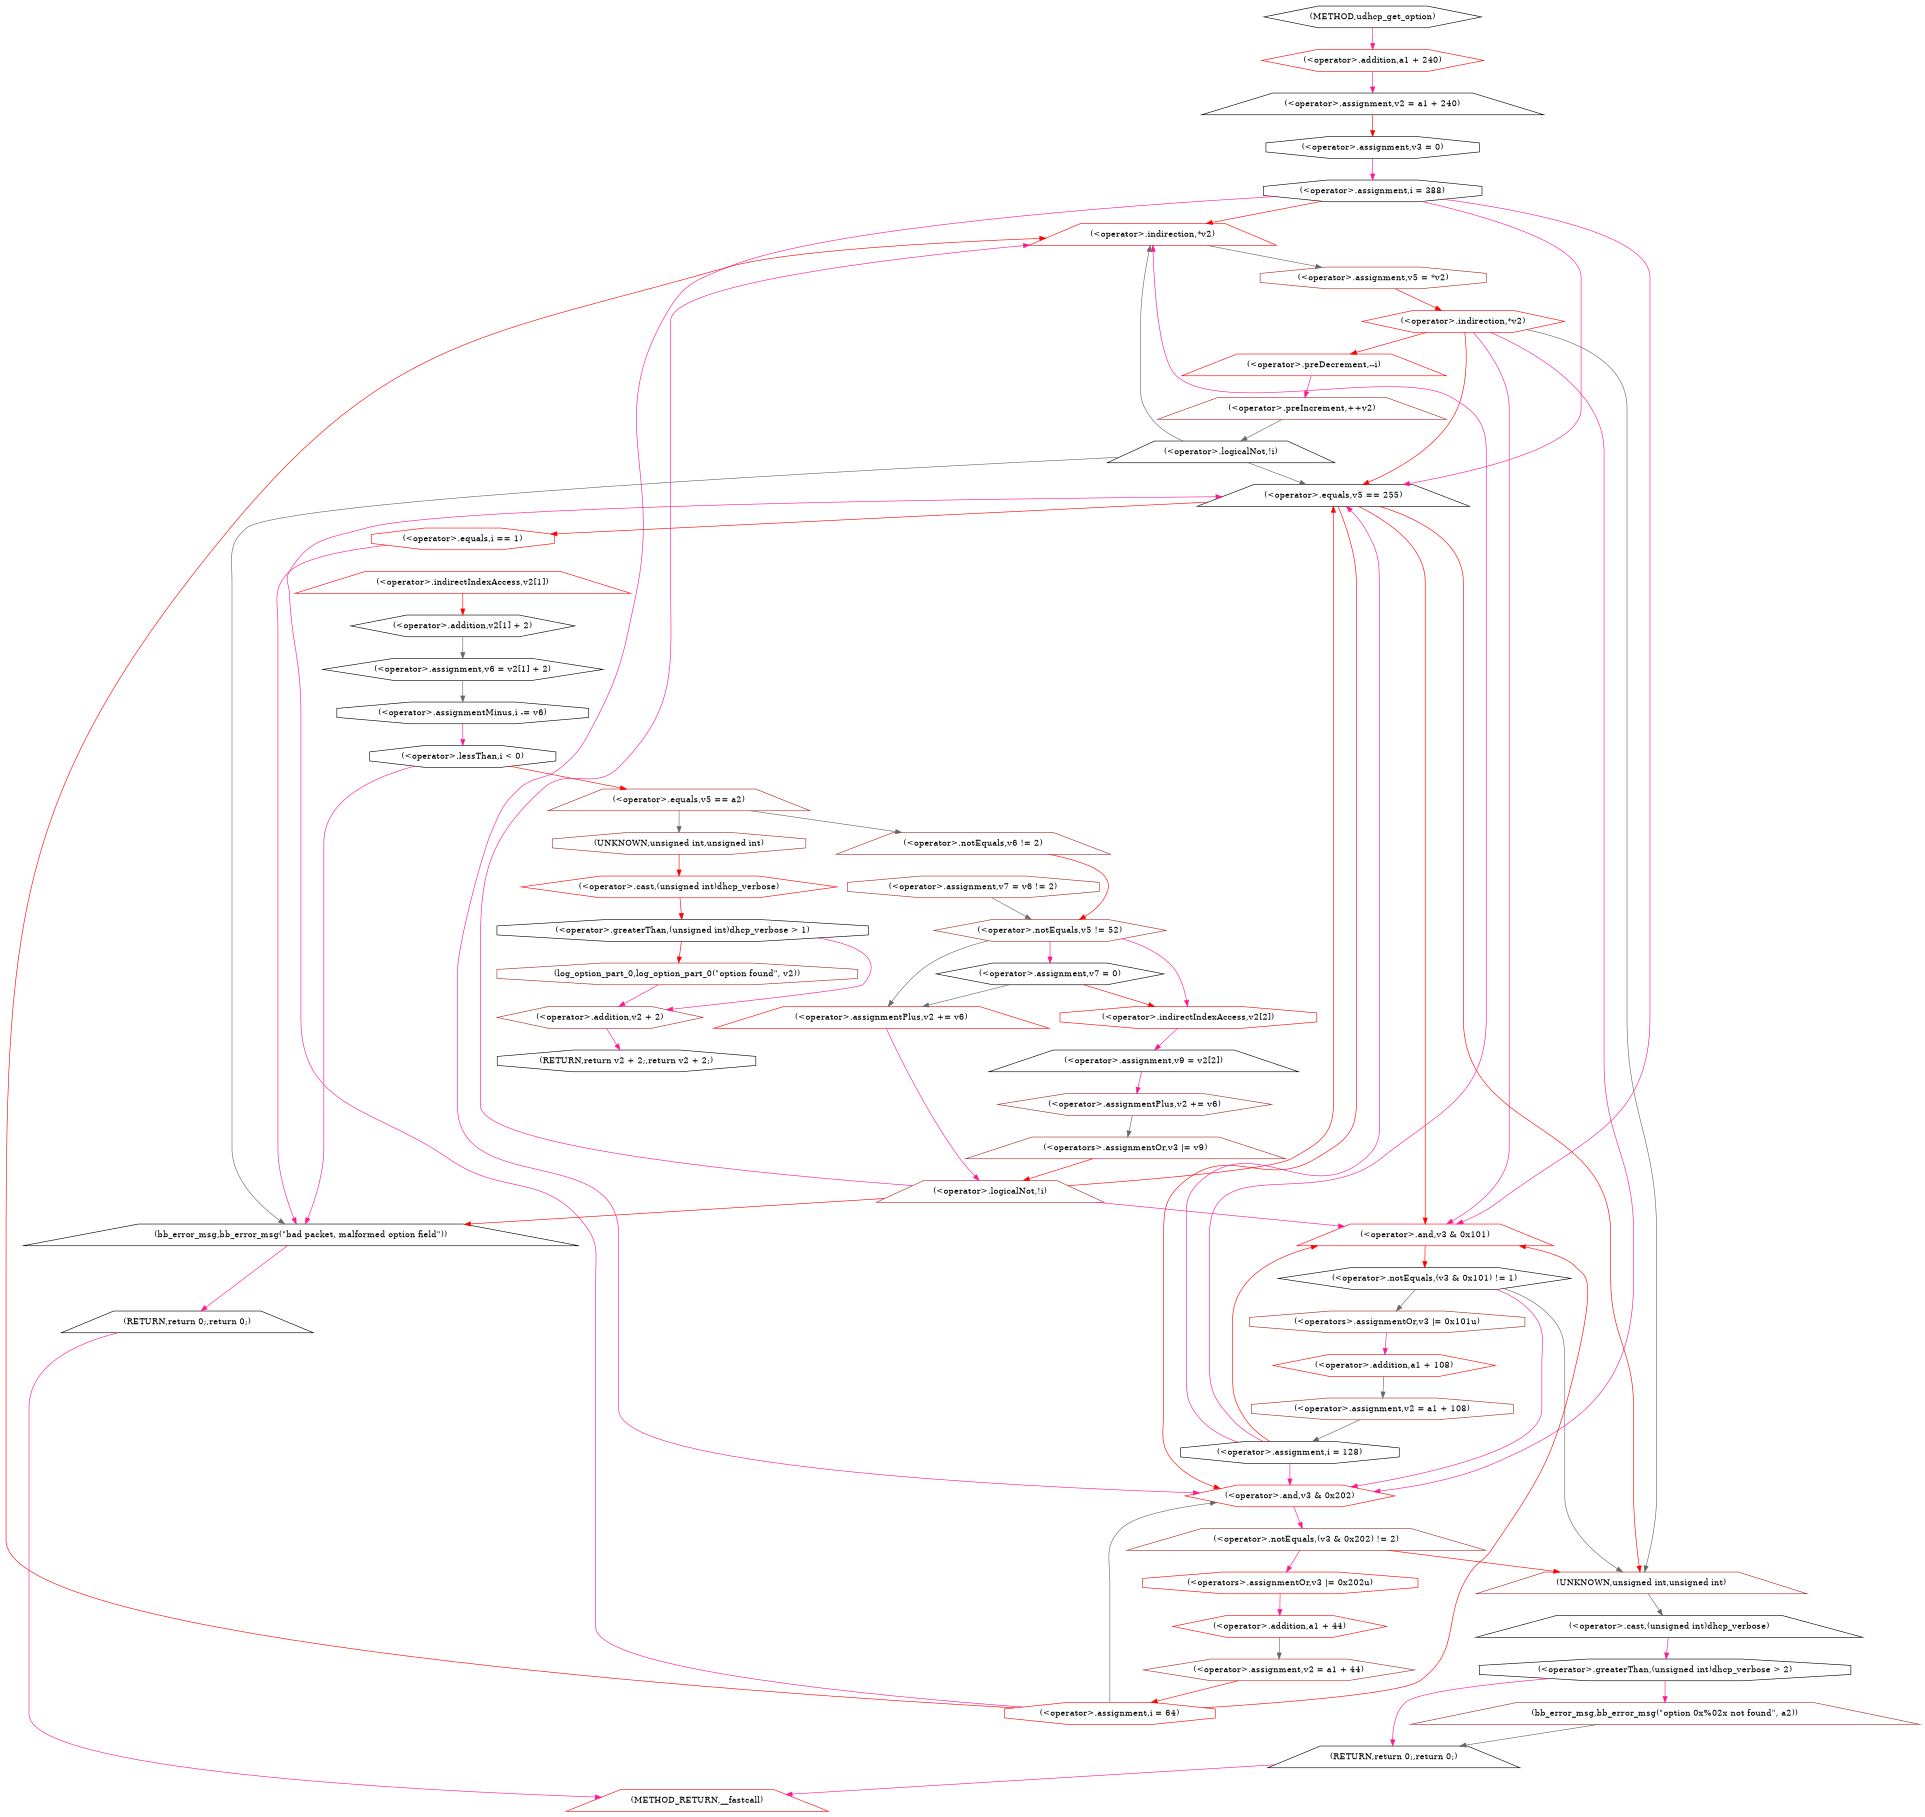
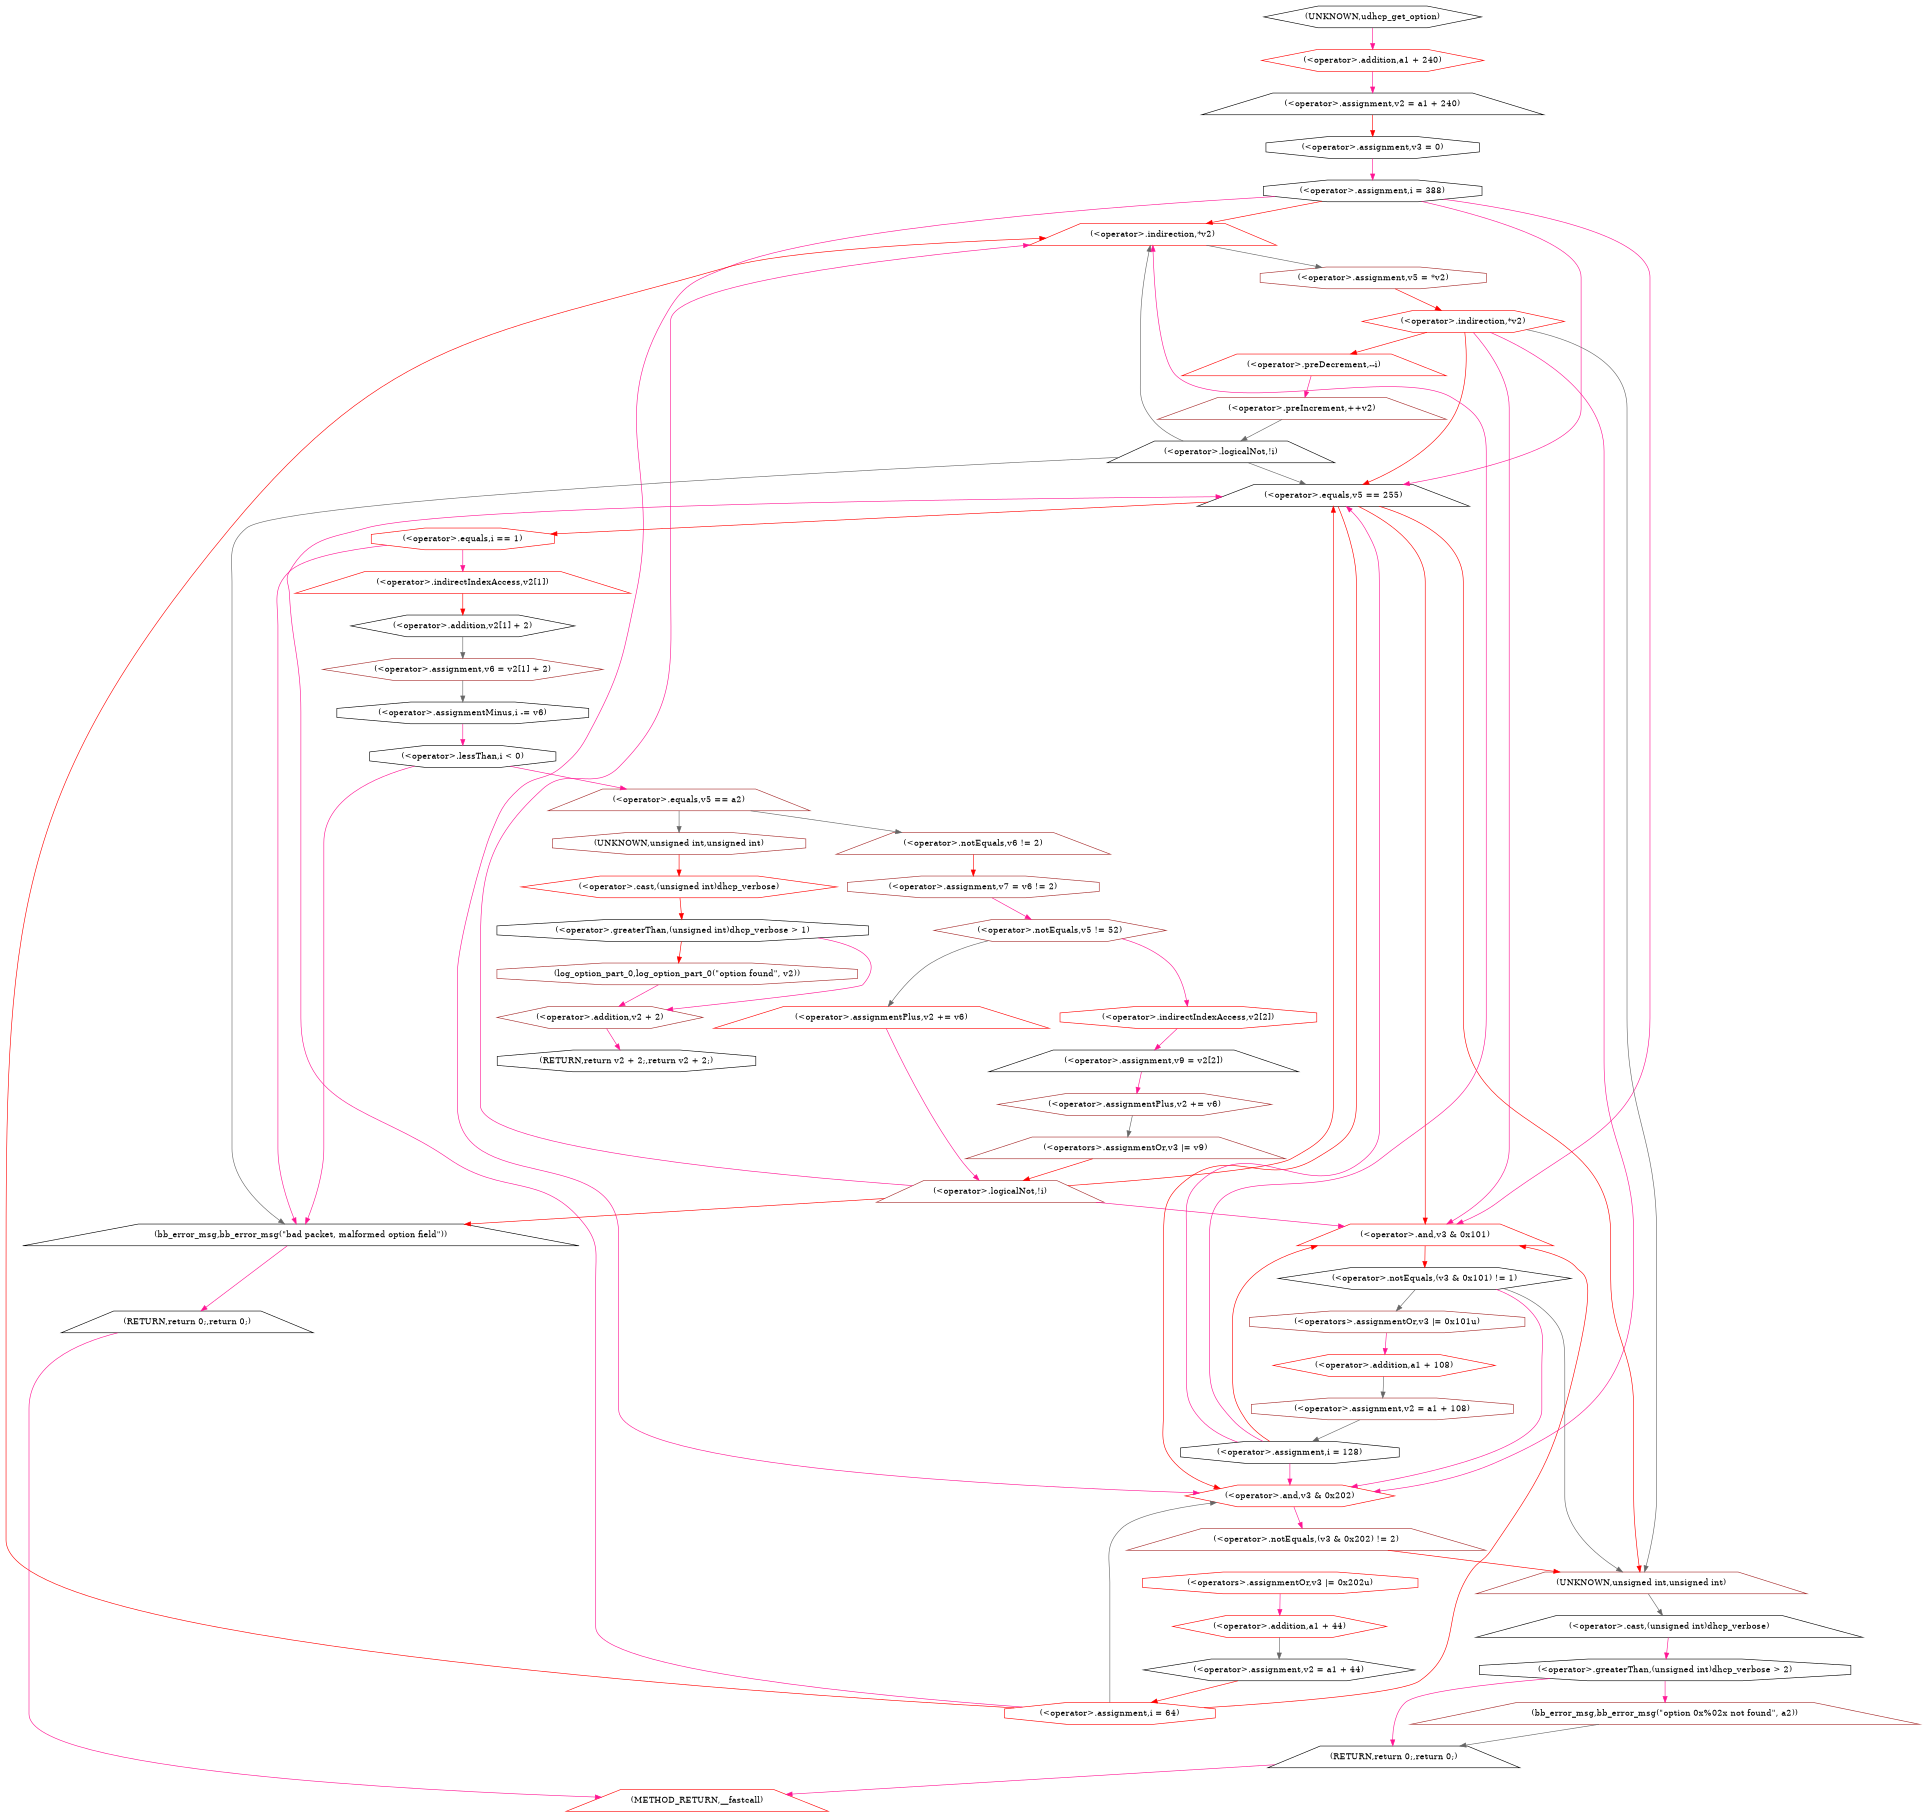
(1373, 17) -> (1373, 17)
none -> (463, 558)
(463, 669) -> (463, 669)
(560, 776) -> (560, 776)
(1101, 873) -> (973, 862)
(1009, 907) -> (1009, 907)
(1050, 974) -> none
(1295, 1559) -> none
(1279, 1670) -> (1279, 1670)
